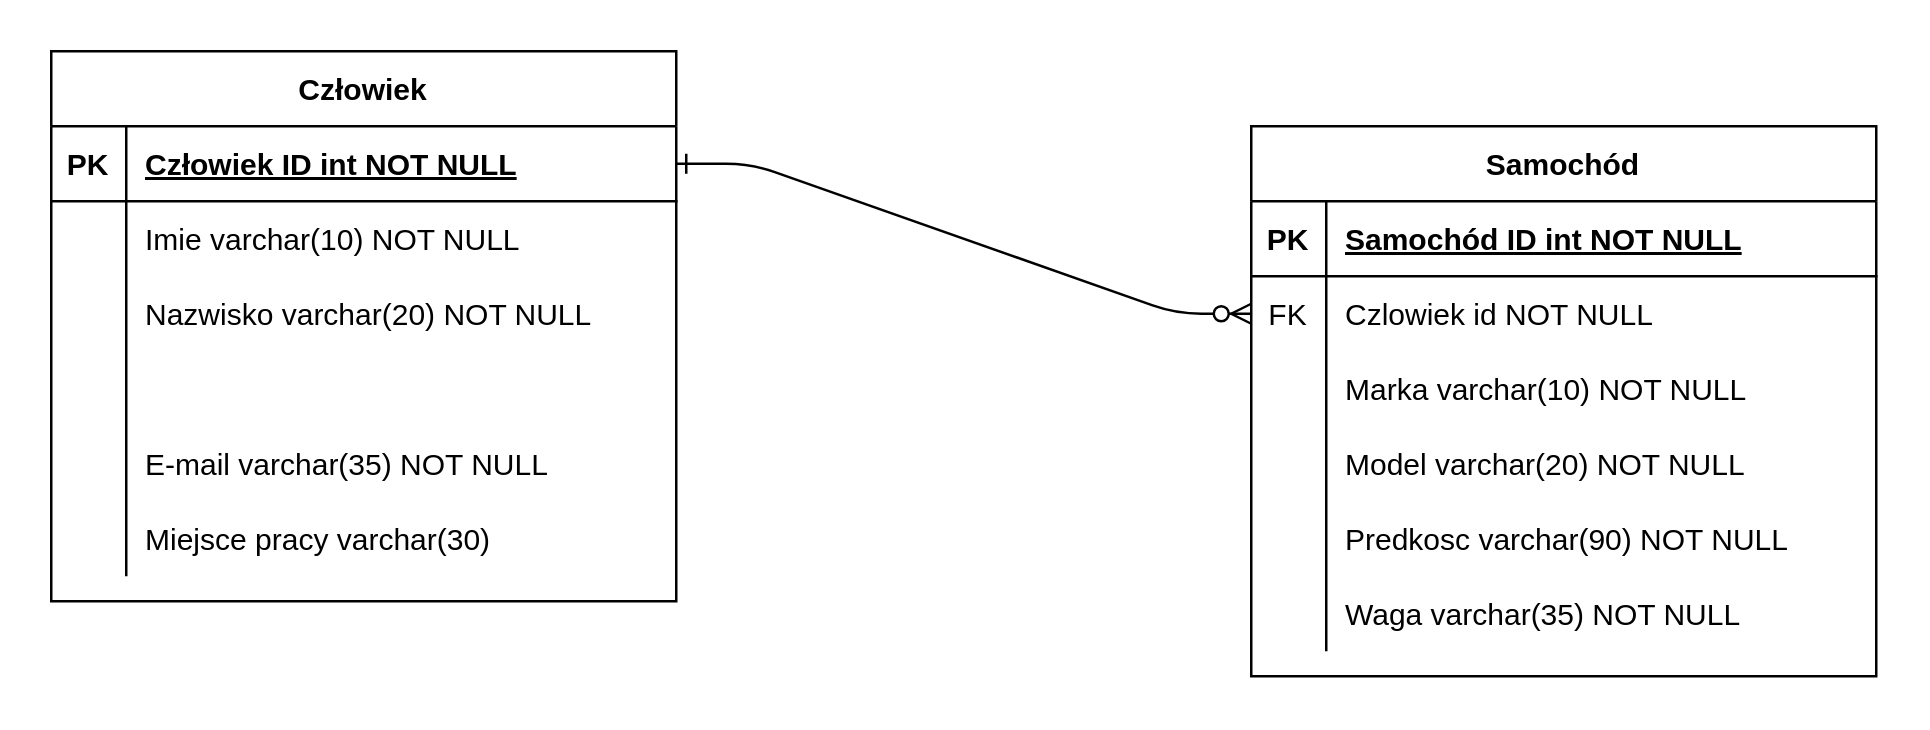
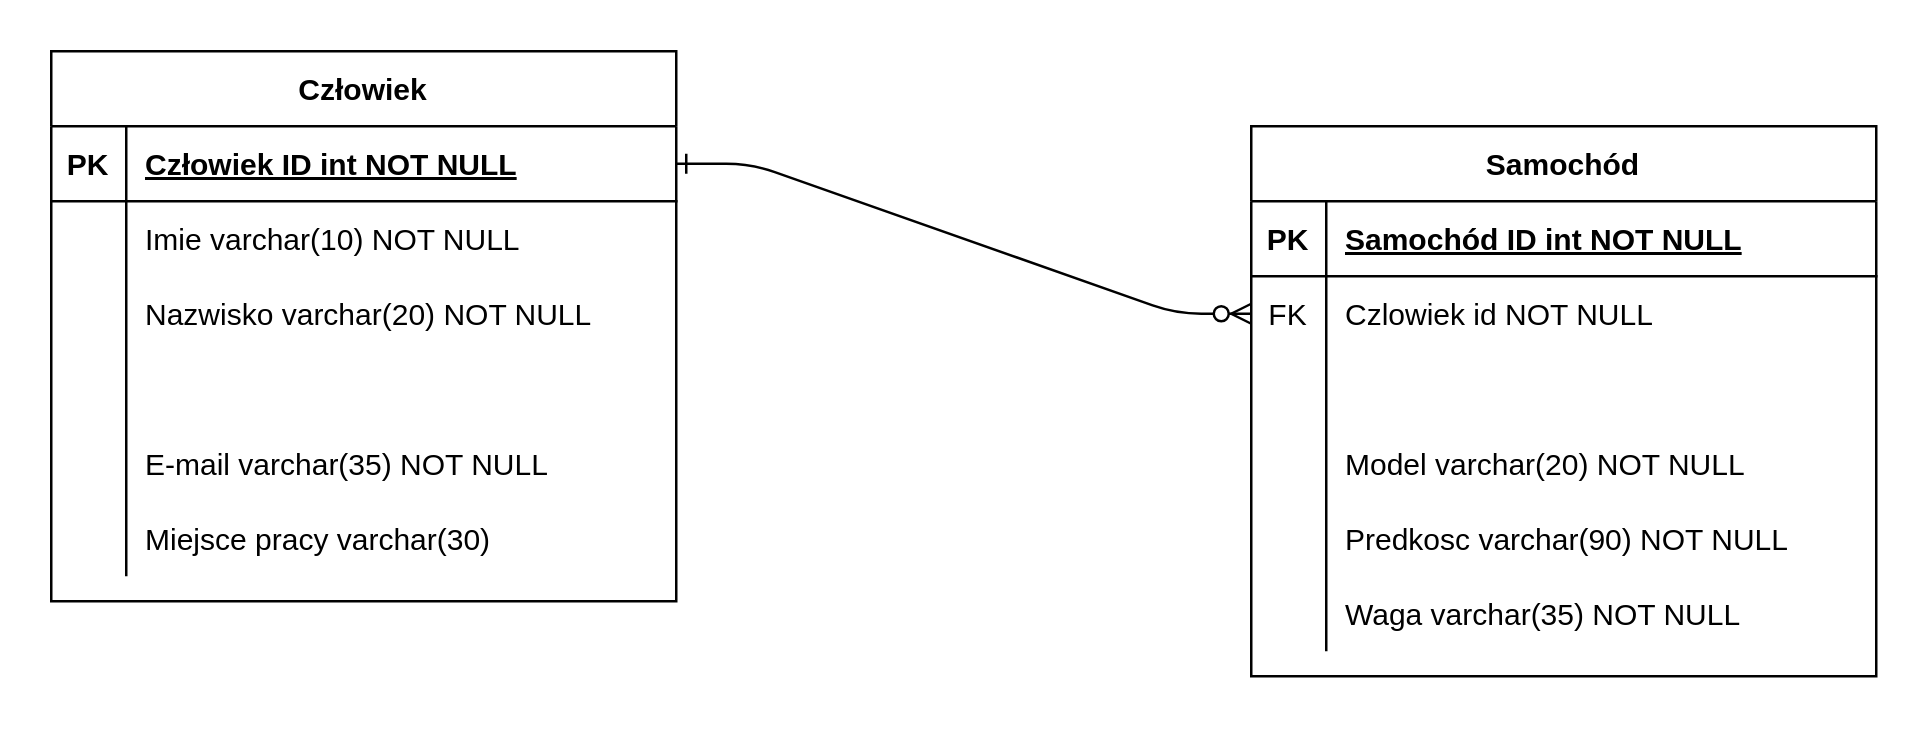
(1601, 389) -> none
